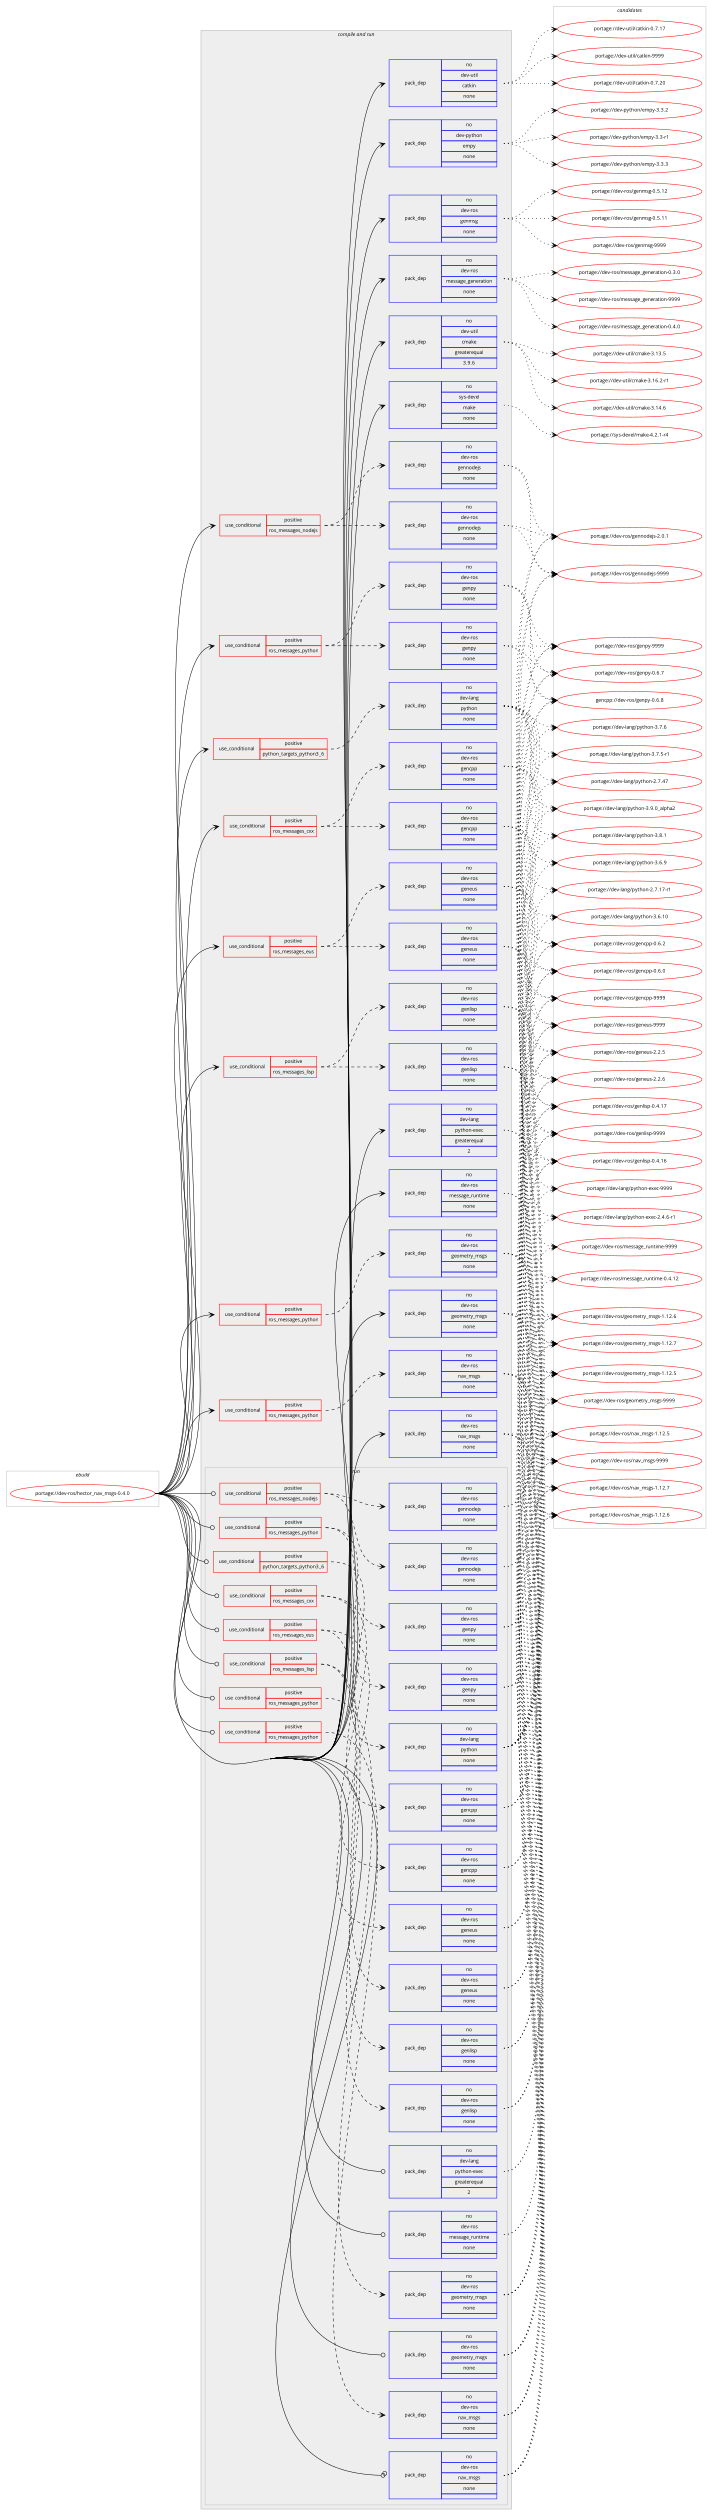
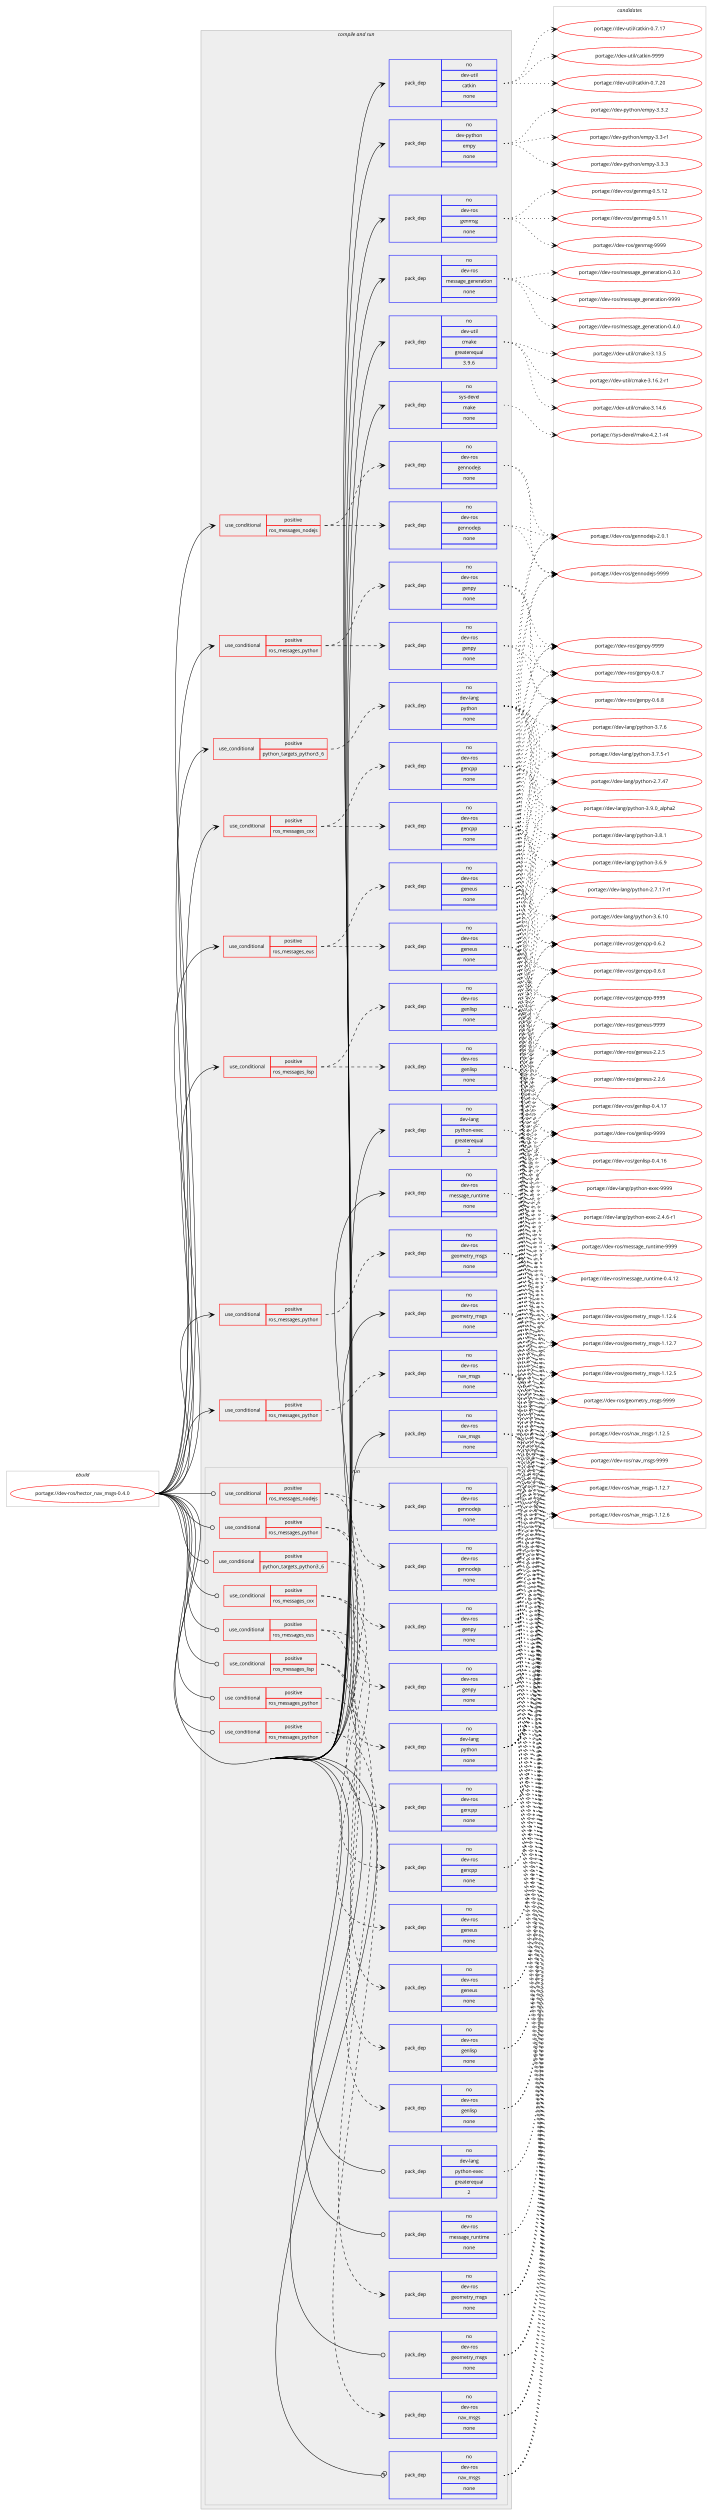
(630, 700) -> (630, 700)
